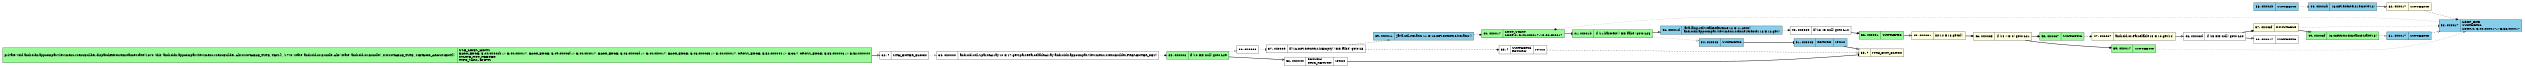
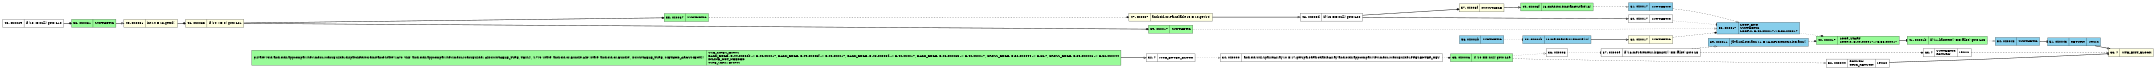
(2368, 27) -> (1694, 23)
(1721, 30) -> none
(1256, 58) -> (1668, 61)
